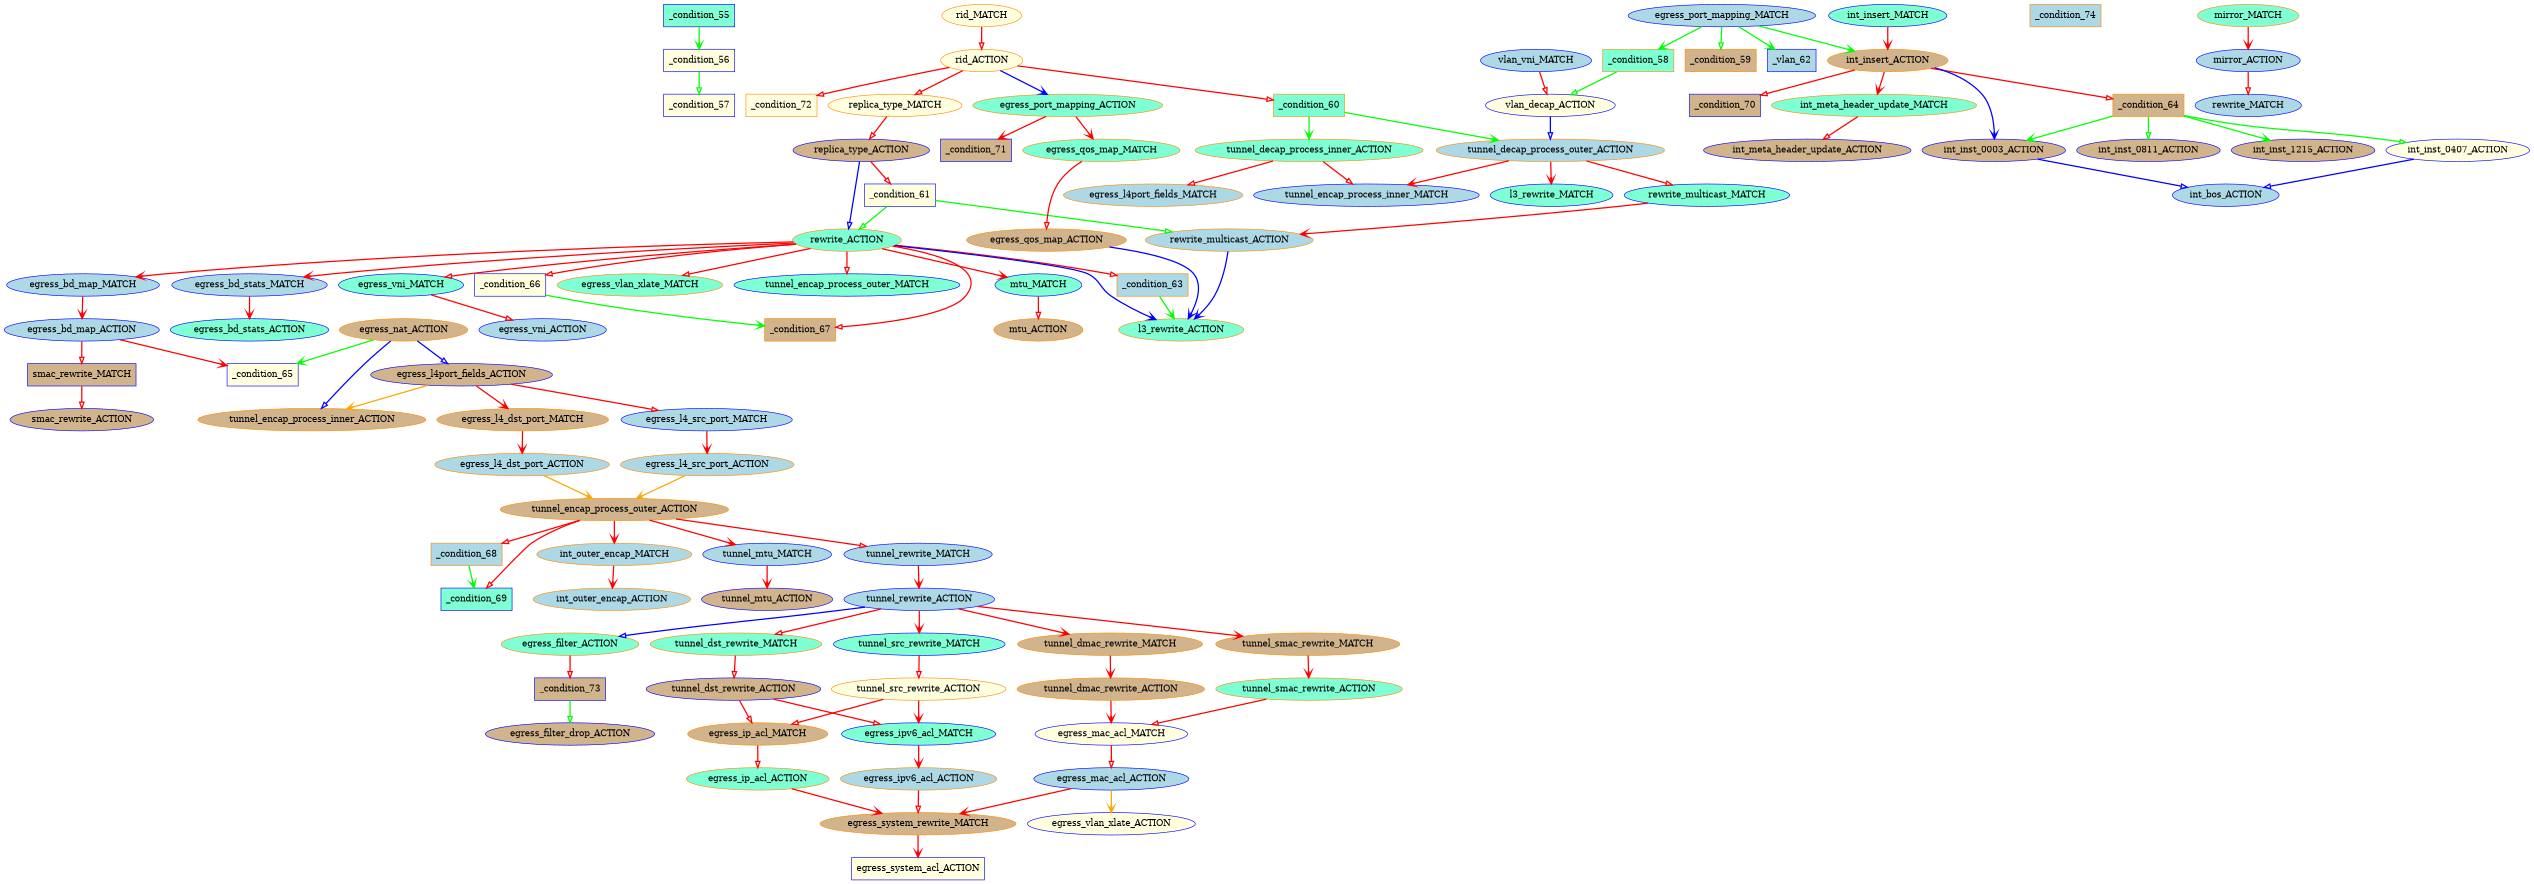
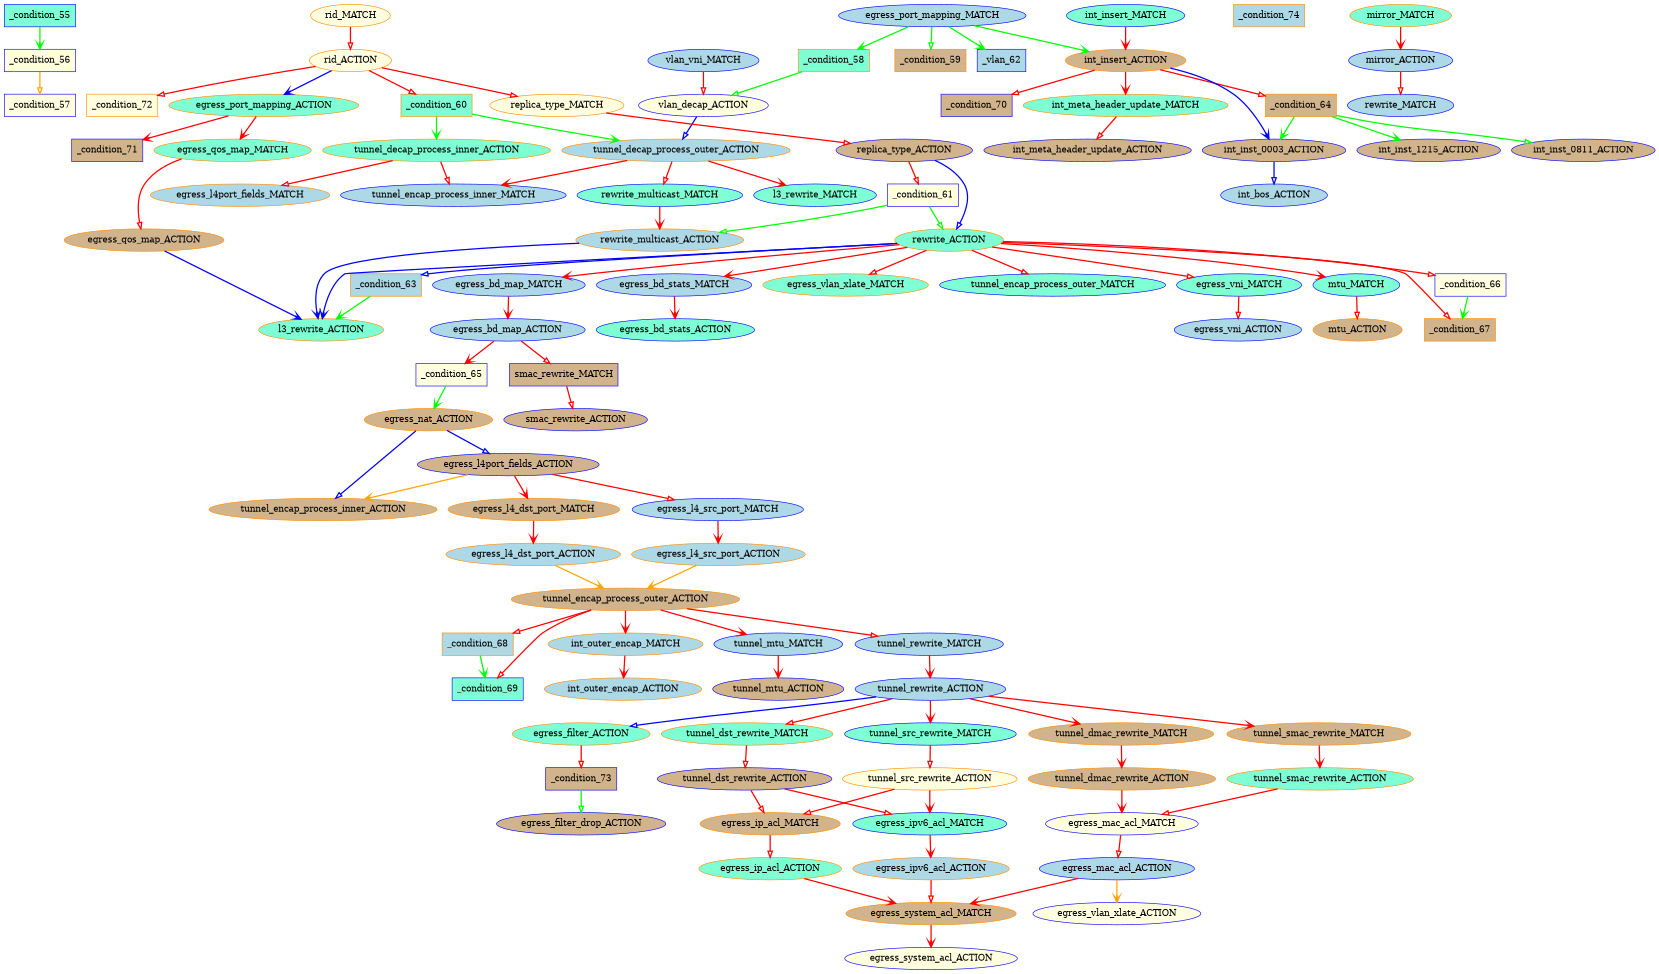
(699, 80) -> (40, 80)
(2458, 150) -> none
(1003, 258) -> (662, 257)
(338, 351) -> (441, 395)
(918, 824) -> (931, 914)
(918, 869) -> (931, 958)
